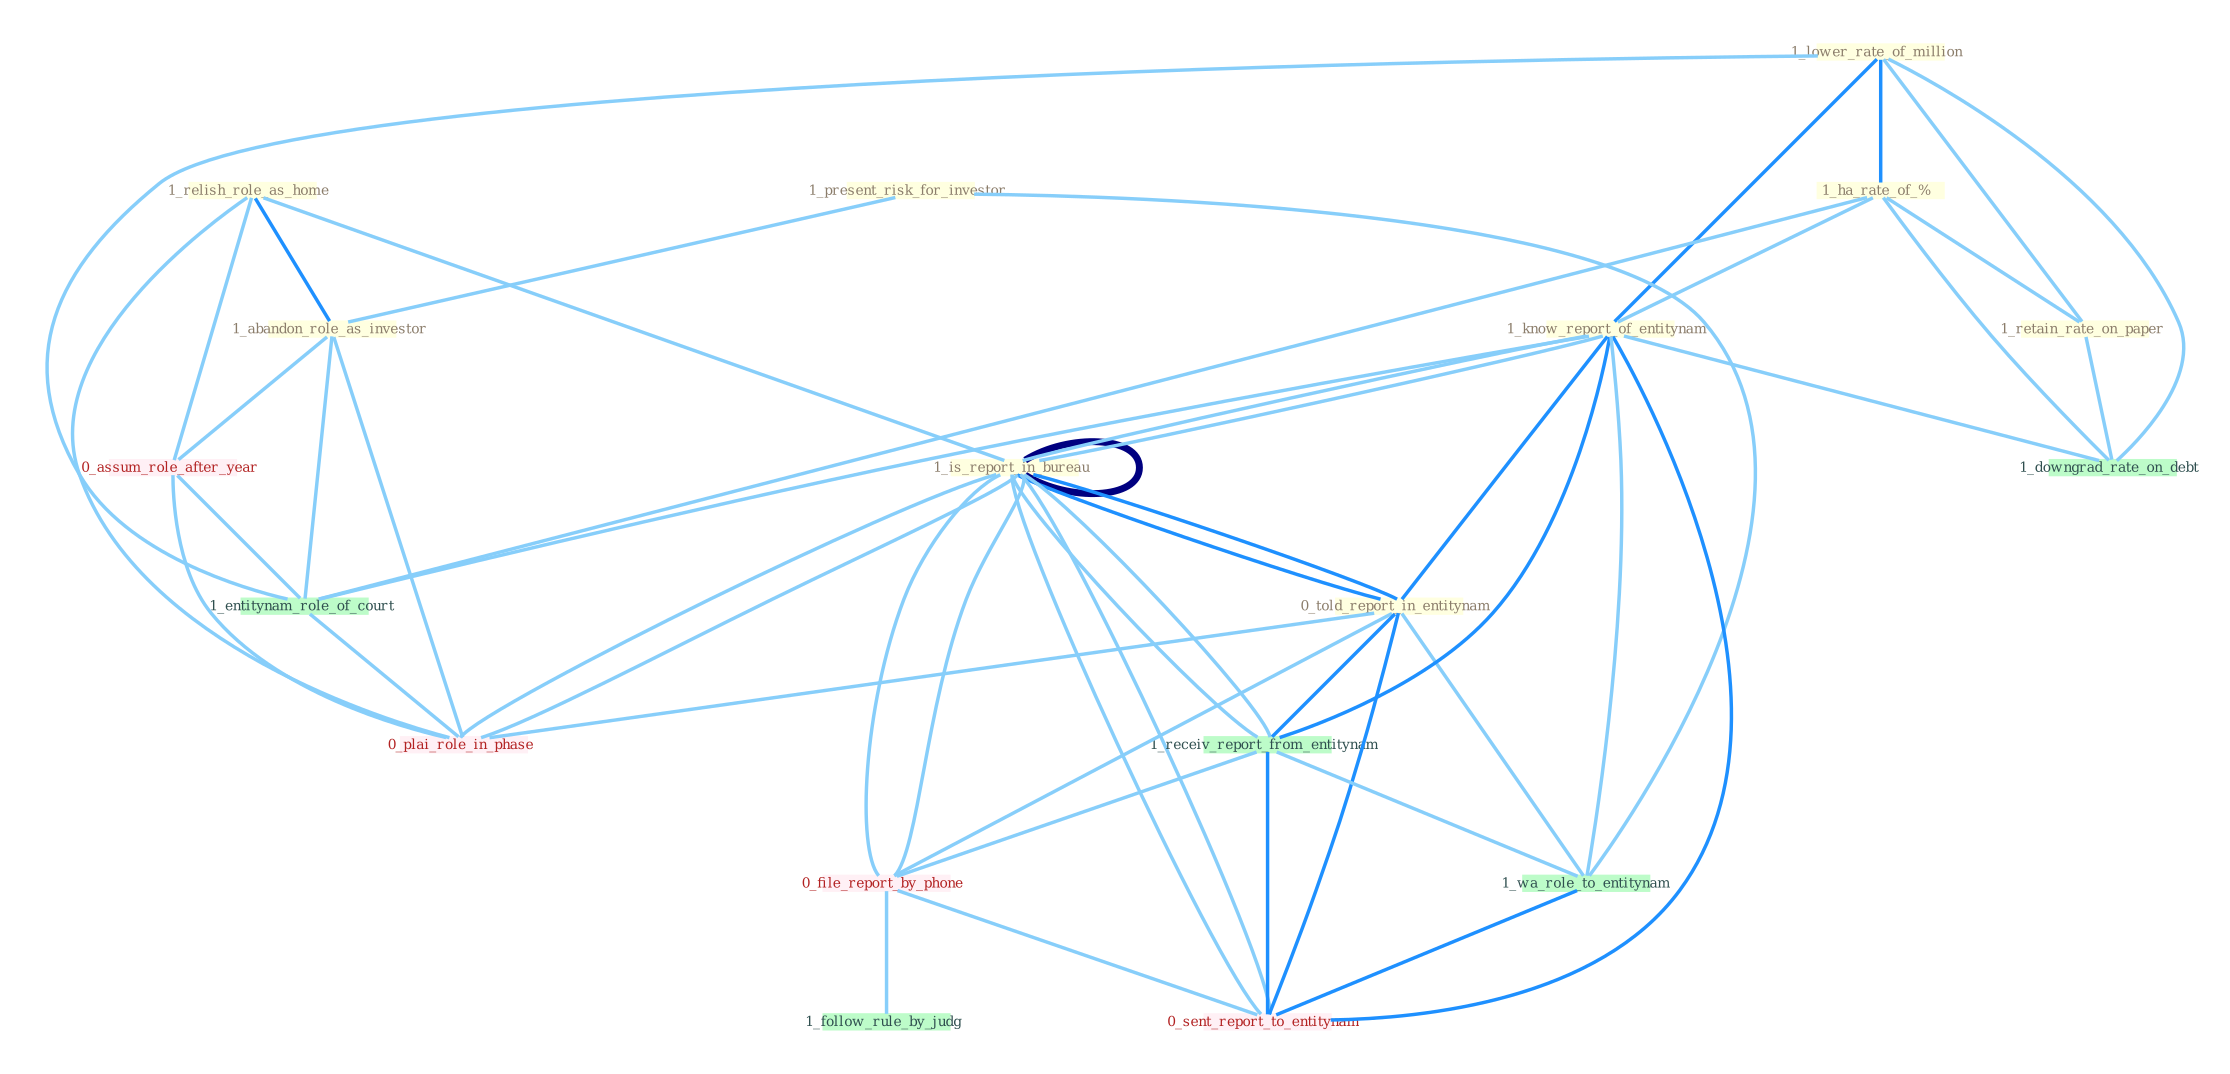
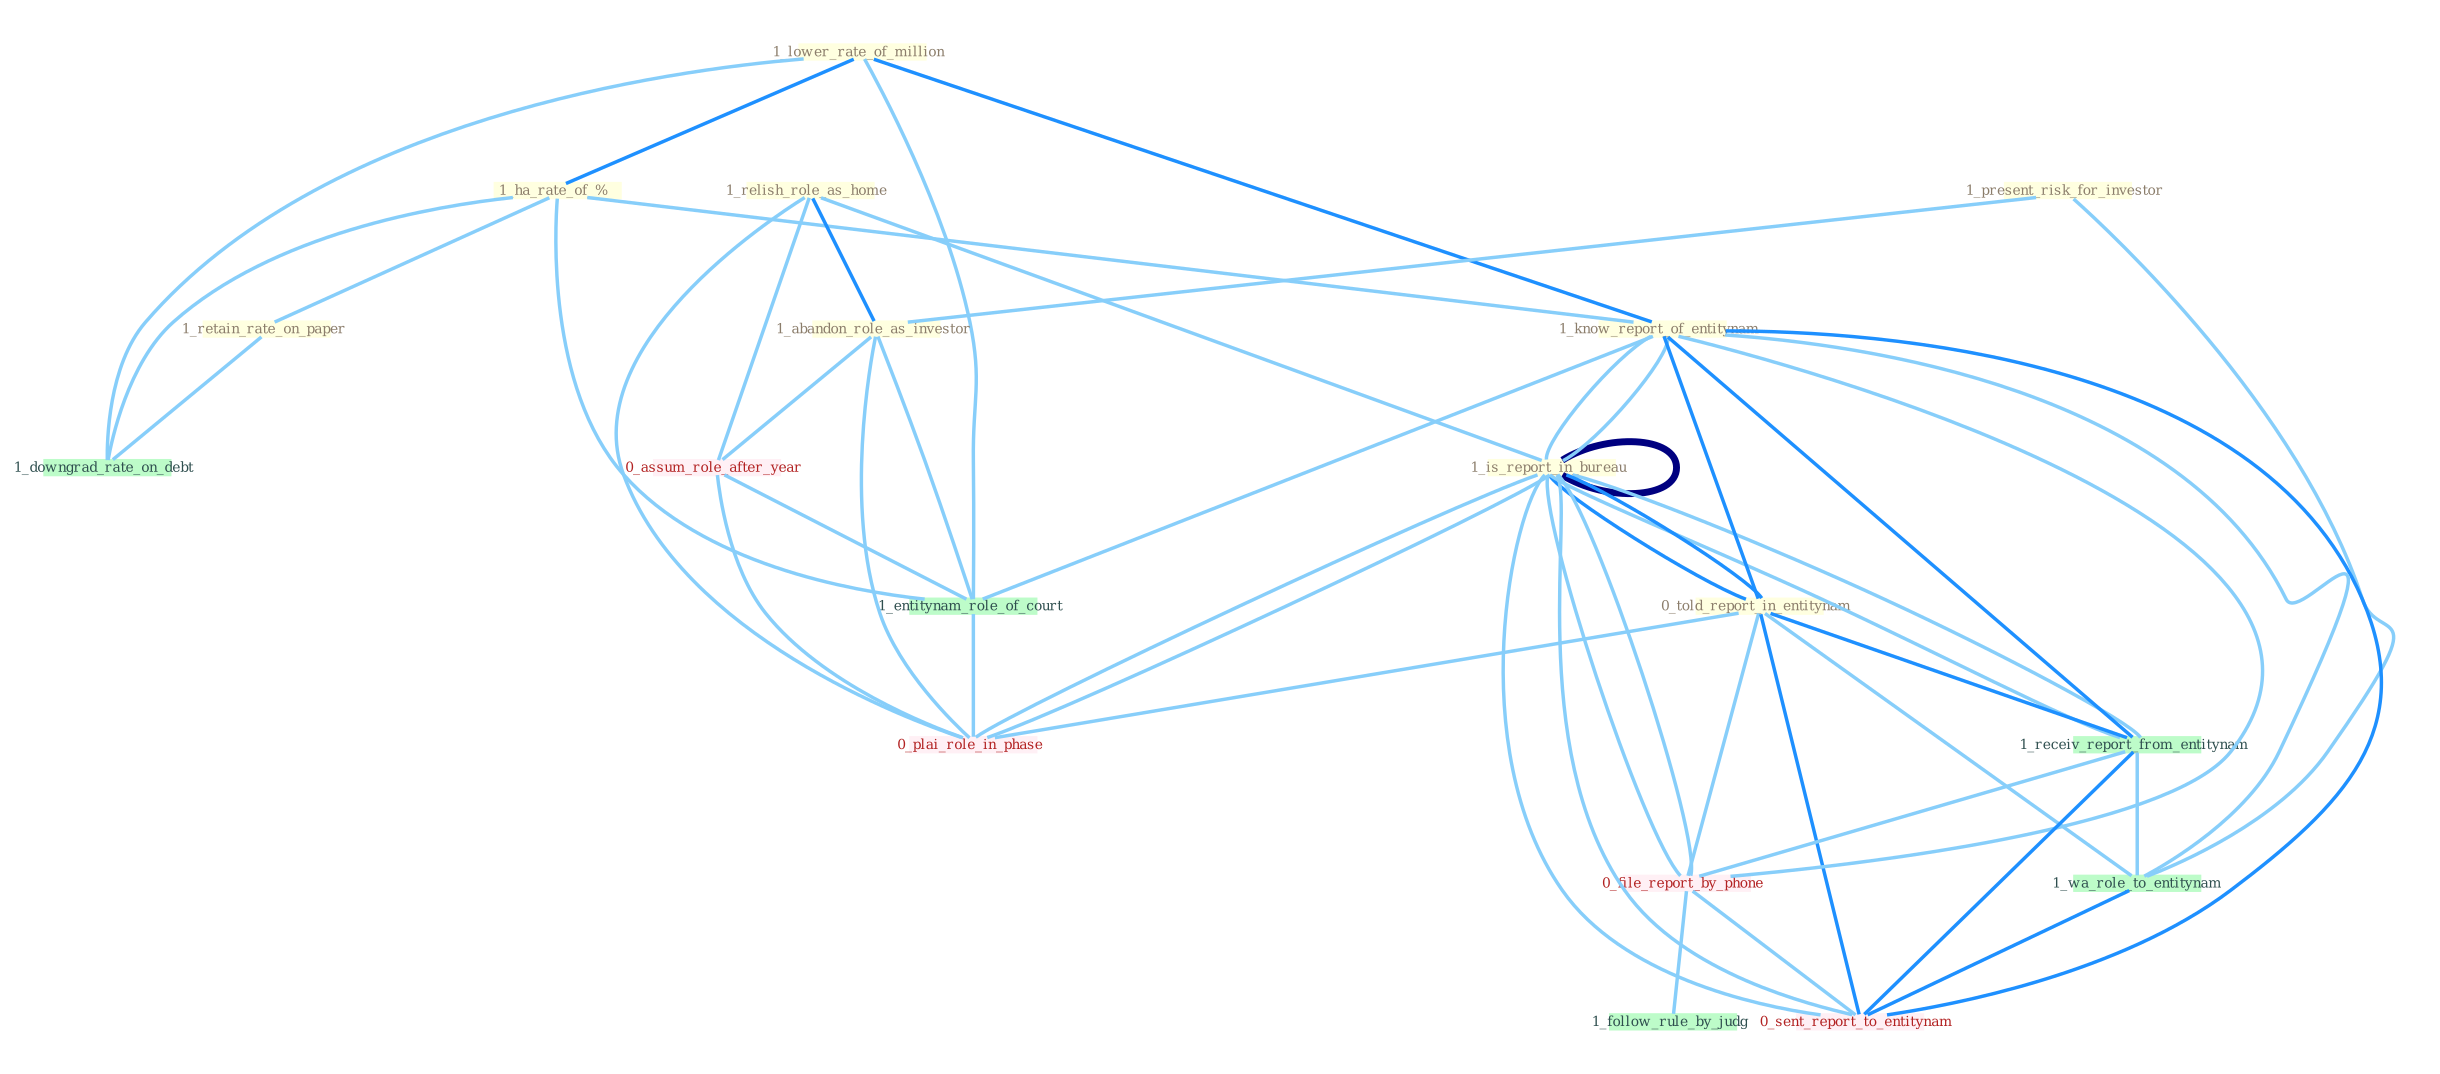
(1983, 190) -> none
(1861, 398) -> (2247, 627)
